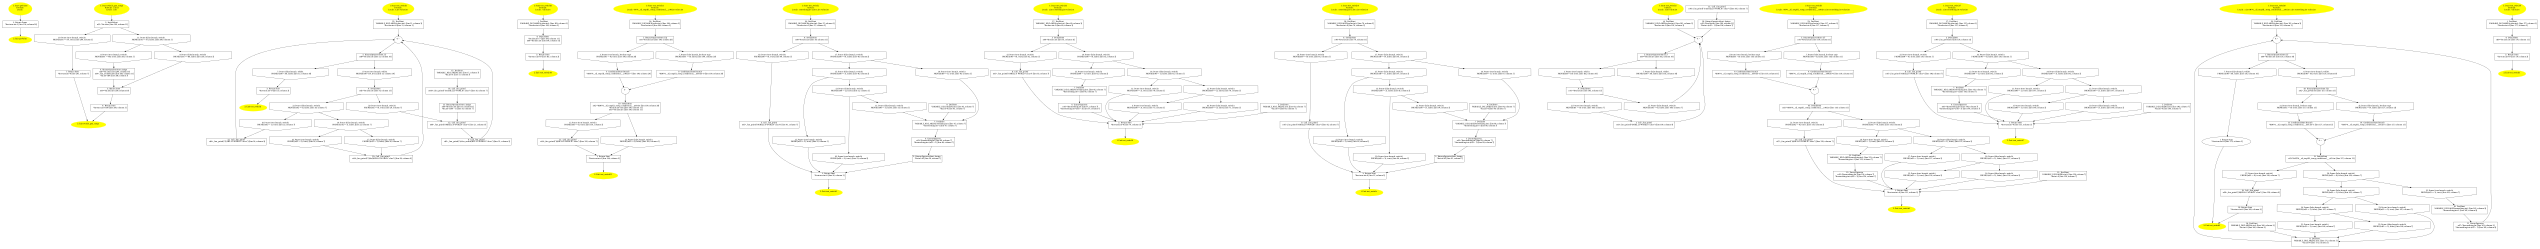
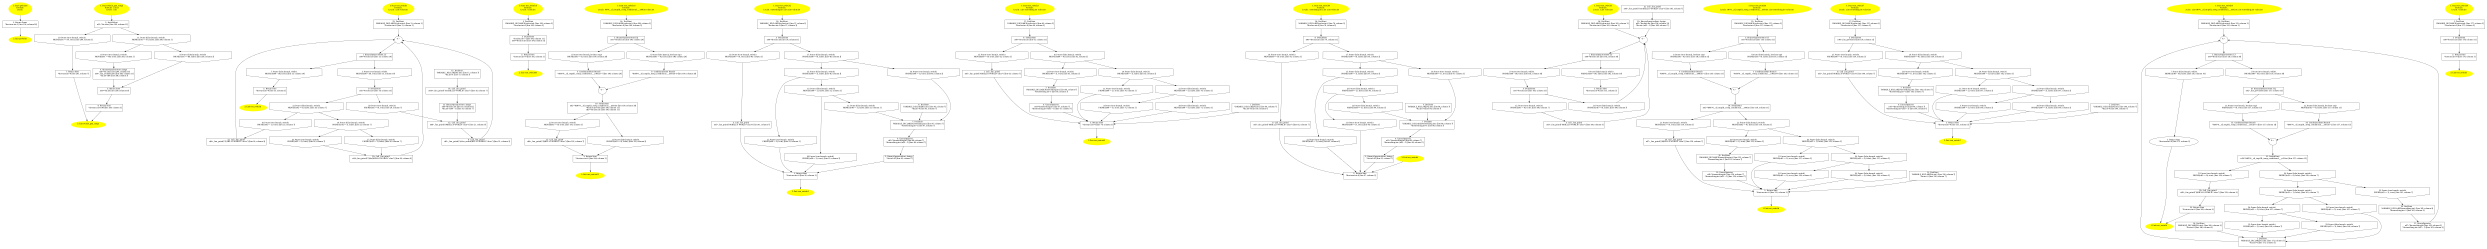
none -> (1601, 91)
(1369, 183) -> (1388, 167)
